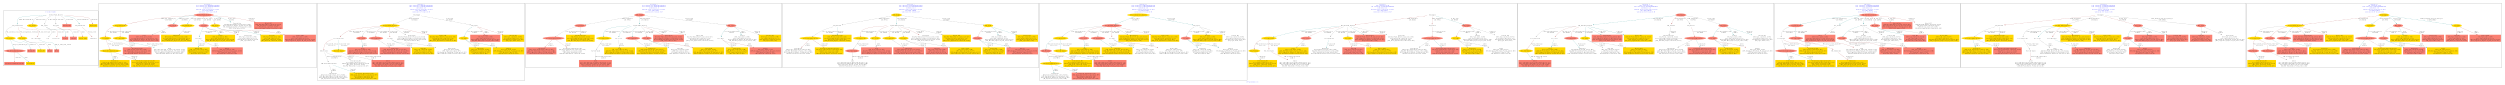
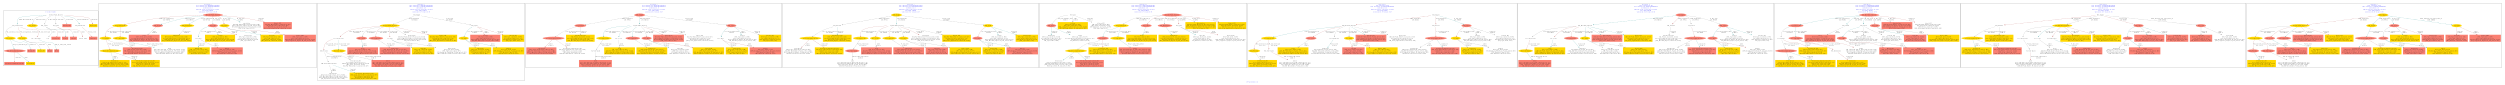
(1138, 15) -> none
(56, 38) -> (56, 38)
(83, 38) -> (83, 38)
(93, 38) -> (93, 38)
